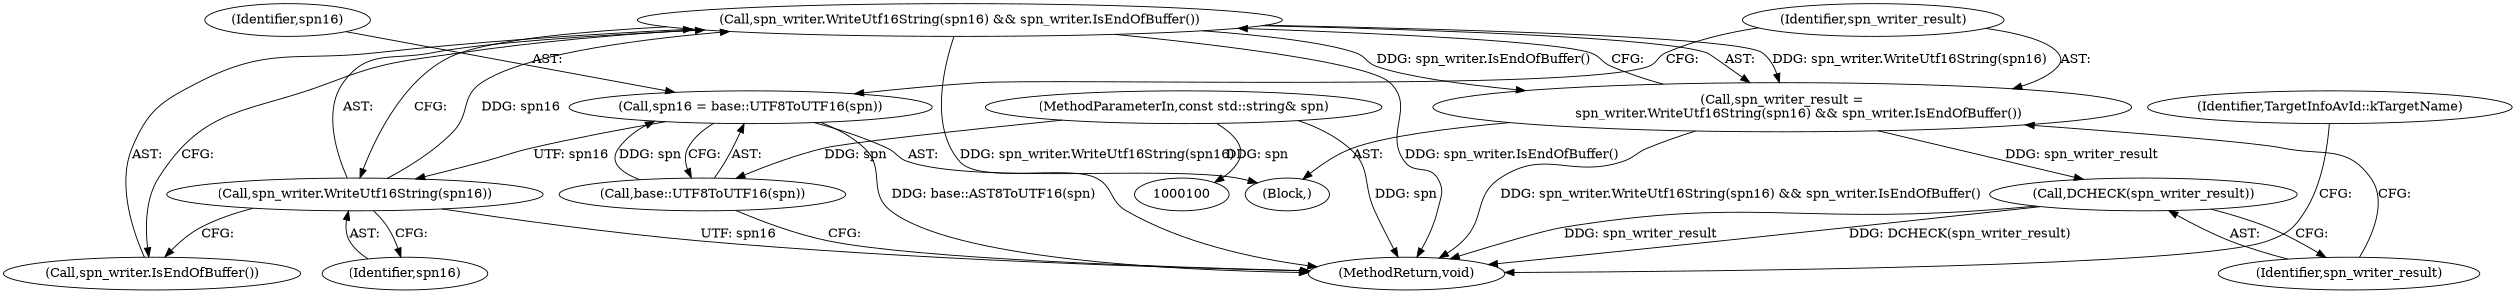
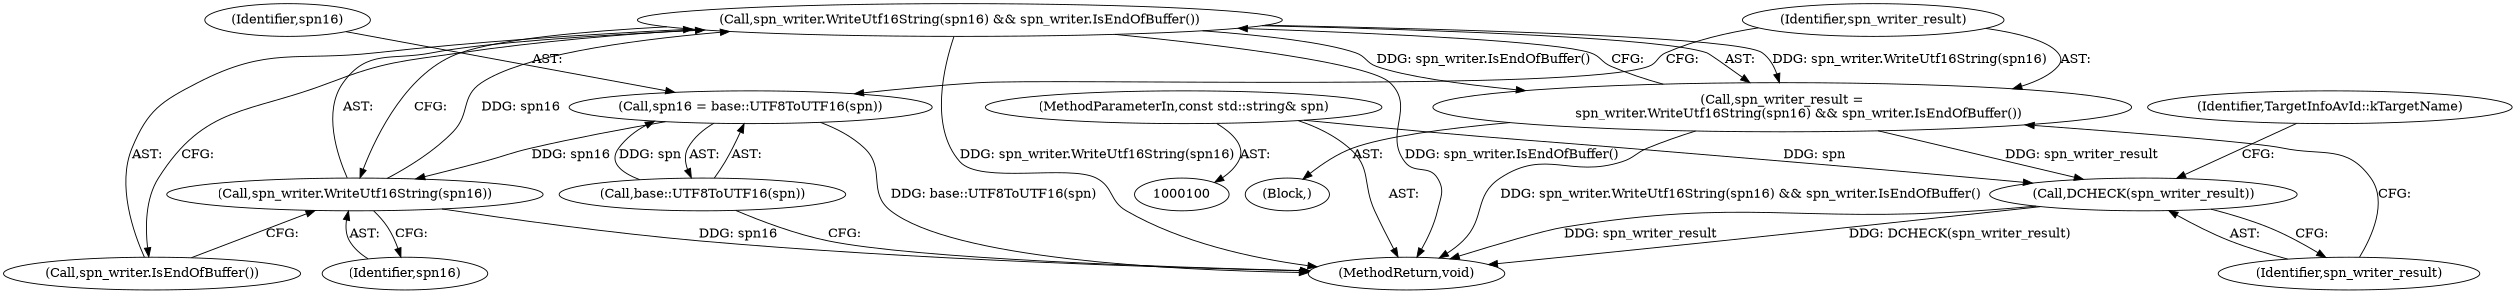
(901, 137) -> (1664, 151)
(571, 155) -> (571, 155)
(707, 155) -> (707, 155)
(1257, 155) -> (1257, 155)
(960, 170) -> none
(994, 194) -> (994, 194)
(1406, 194) -> (1406, 194)
(209, 223) -> (249, 236)
(738, 234) -> (738, 234)
(1962, 265) -> (2241, 149)
